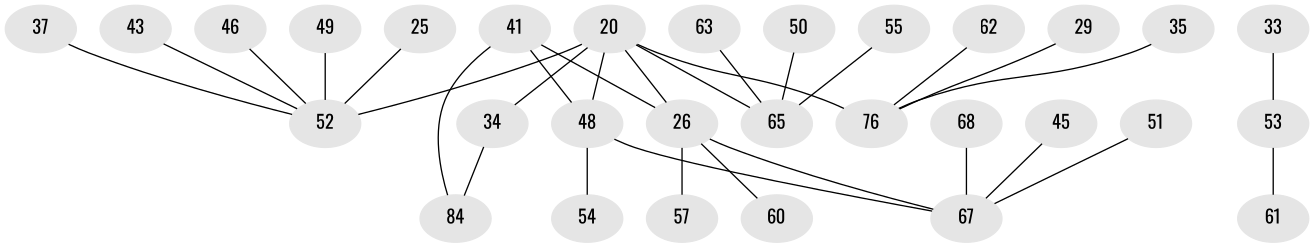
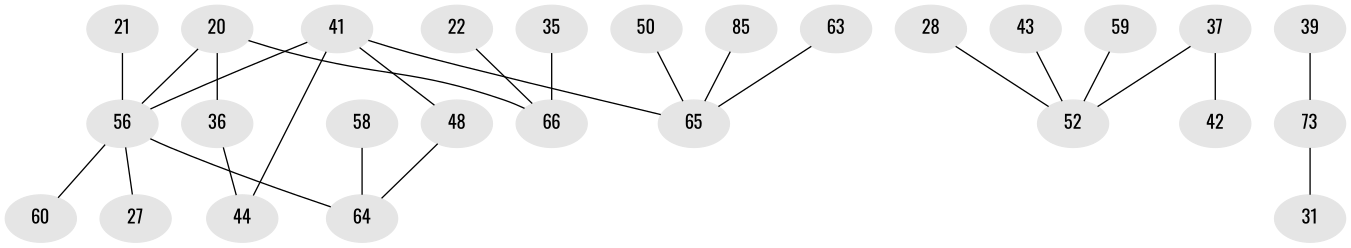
none -> (122, 29)
(230, 29) -> none
(325, 29) -> (1120, 29)
(420, 29) -> (931, 29)
(894, 29) -> (741, 29)
(989, 29) -> none
(1084, 29) -> (457, 29)
(1273, 29) -> (1310, 29)
(600, 68) -> none
(693, 76) -> (521, 81)
(471, 83) -> none
(492, 124) -> (217, 124)
(682, 124) -> (122, 124)
(872, 124) -> (552, 124)
(966, 124) -> (362, 124)
(1061, 124) -> none
(1156, 124) -> none
none -> (1215, 124)
(1273, 124) -> (1310, 124)
(456, 219) -> (242, 219)
(587, 219) -> none
(682, 219) -> (136, 219)
(966, 219) -> (362, 219)
(1273, 219) -> (1310, 219)
